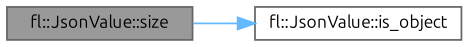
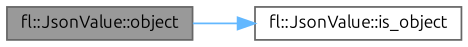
(100, 23) -> (100, 23)
